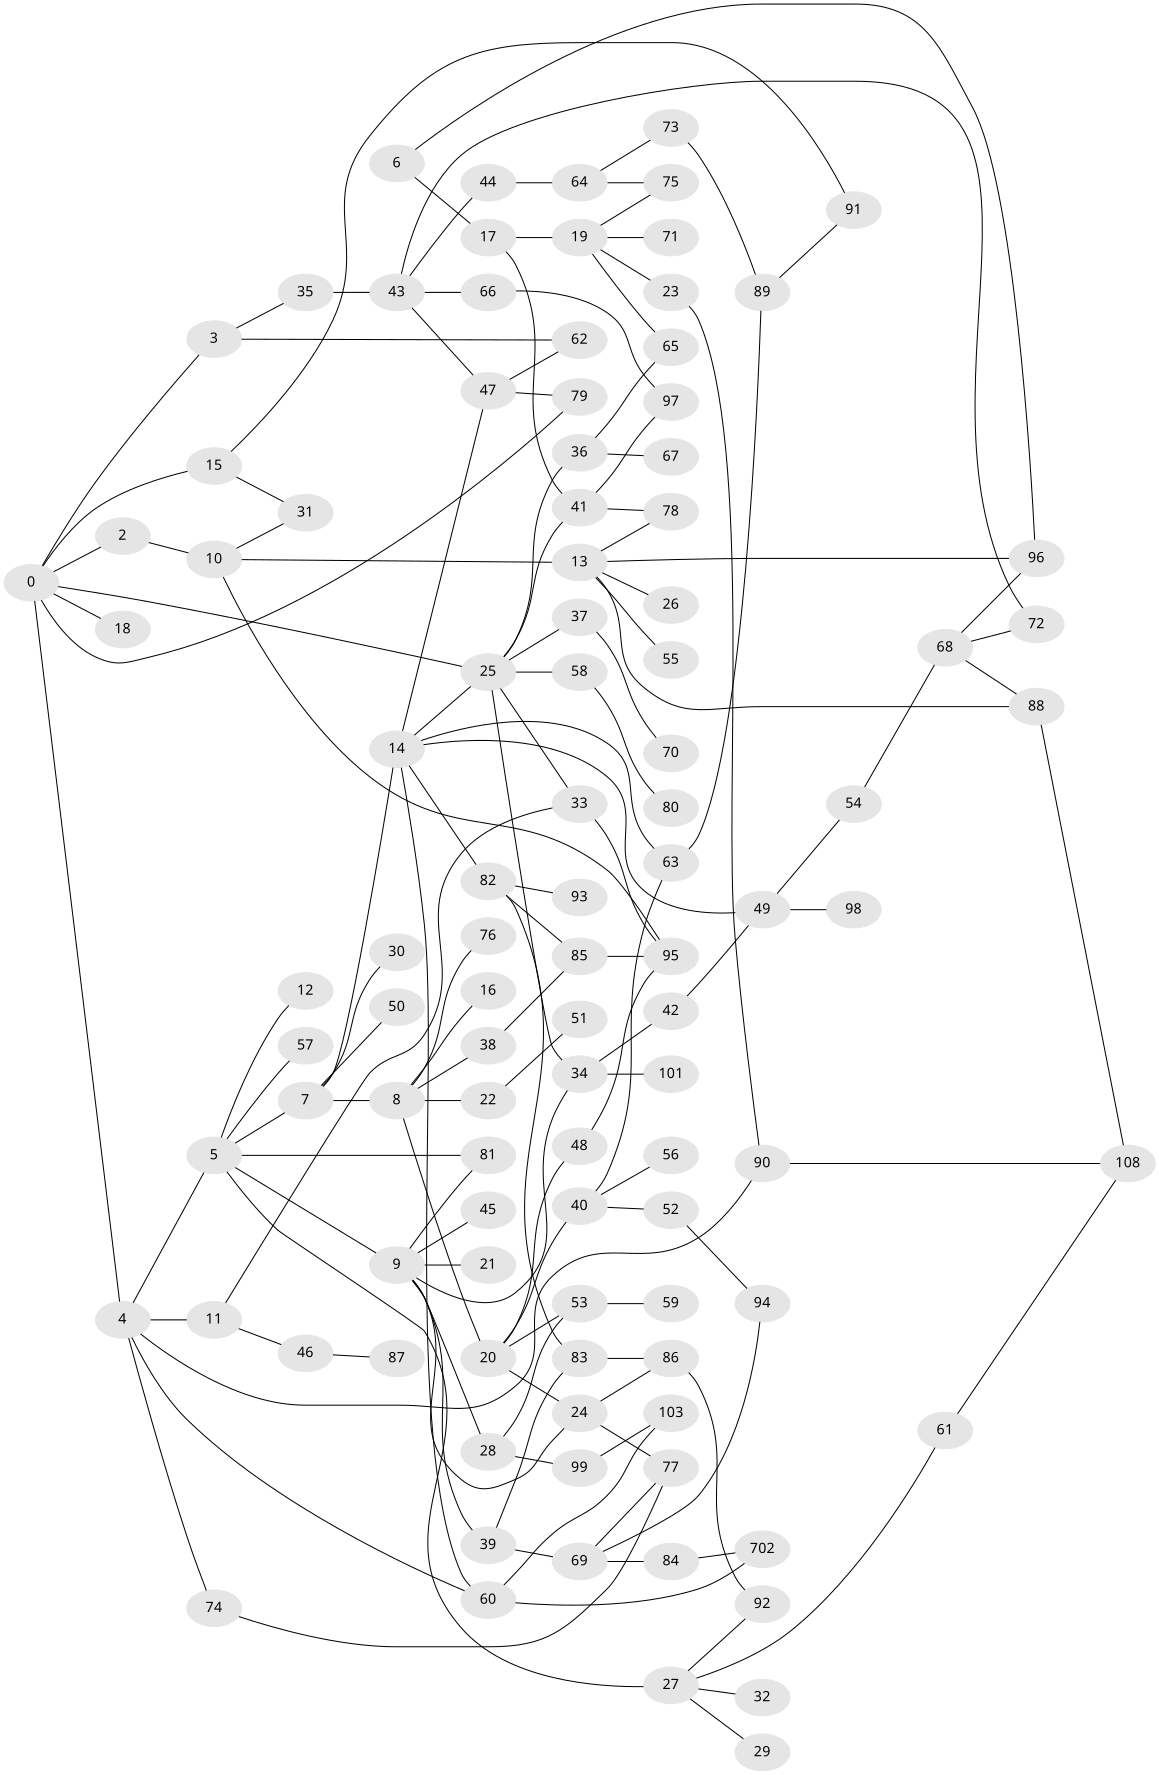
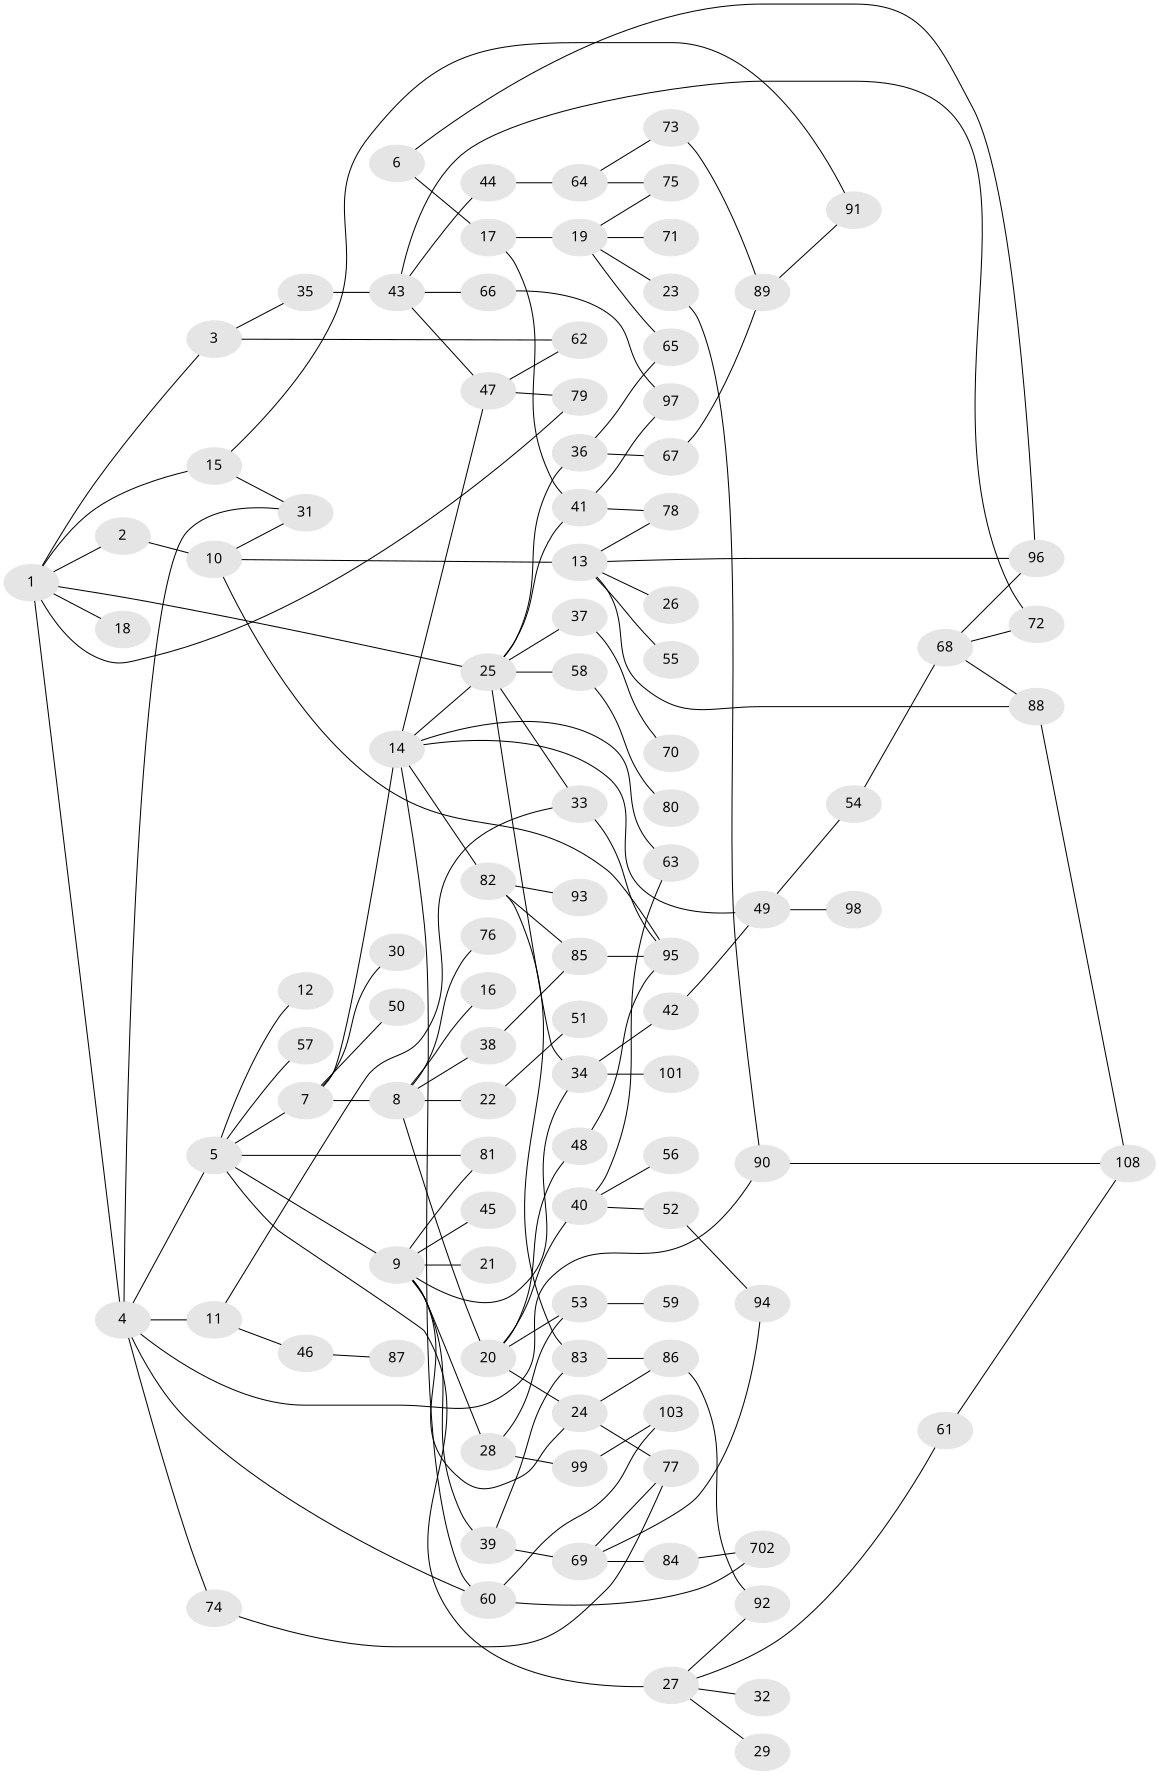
(31, 583) -> (31, 583)
(744, 584) -> (727, 379)
none -> (138, 865)
